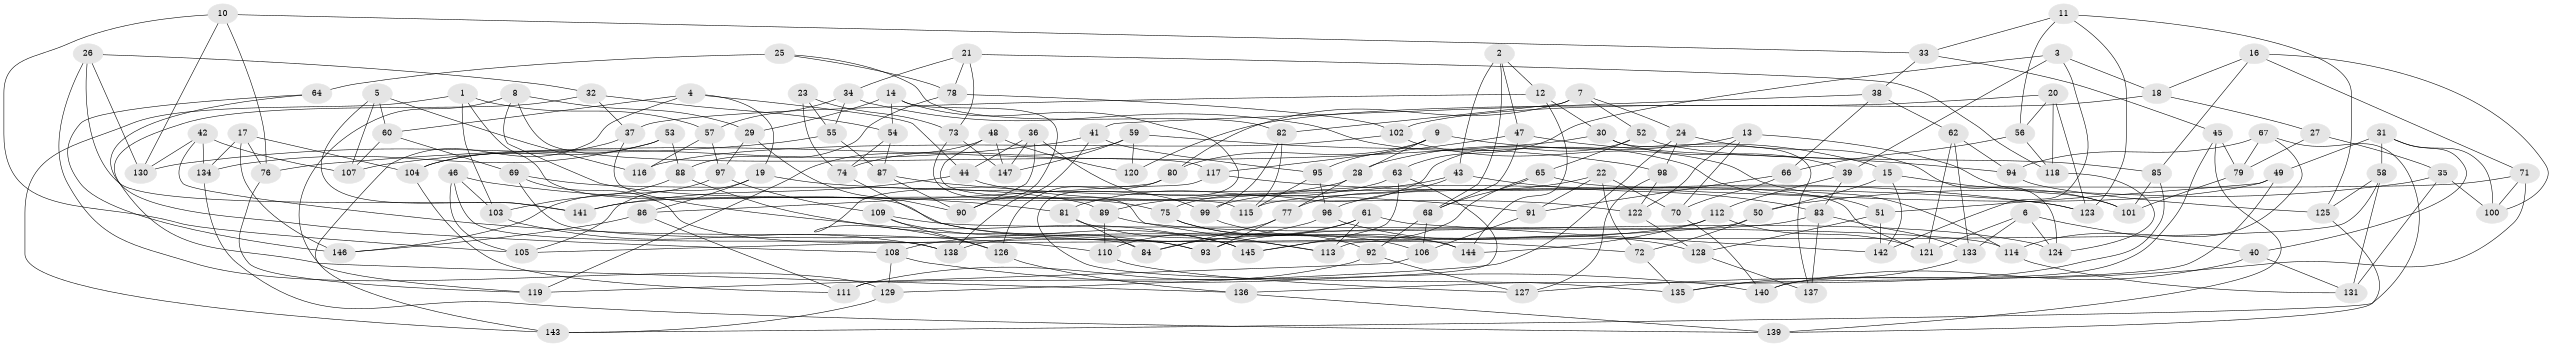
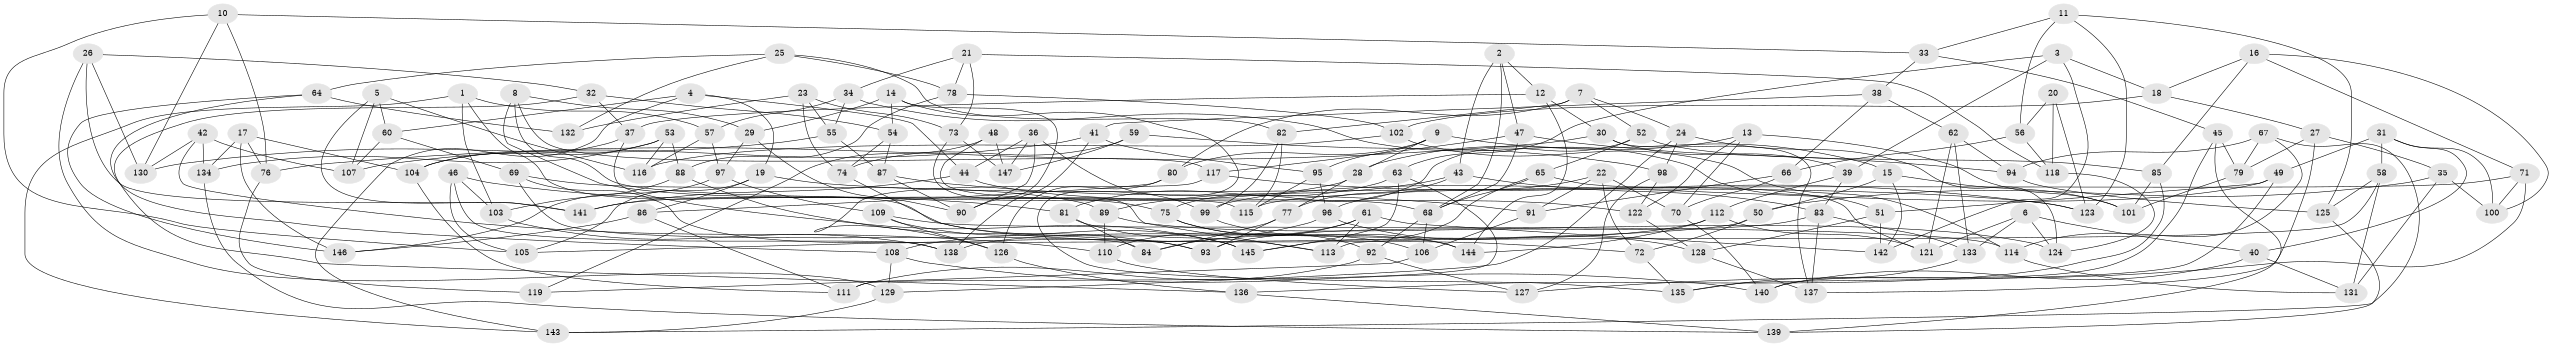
none -> (568, 134)
none -> (654, 154)
(1132, 173) -> none
(300, 215) -> (944, 198)
none -> (2115, 285)
